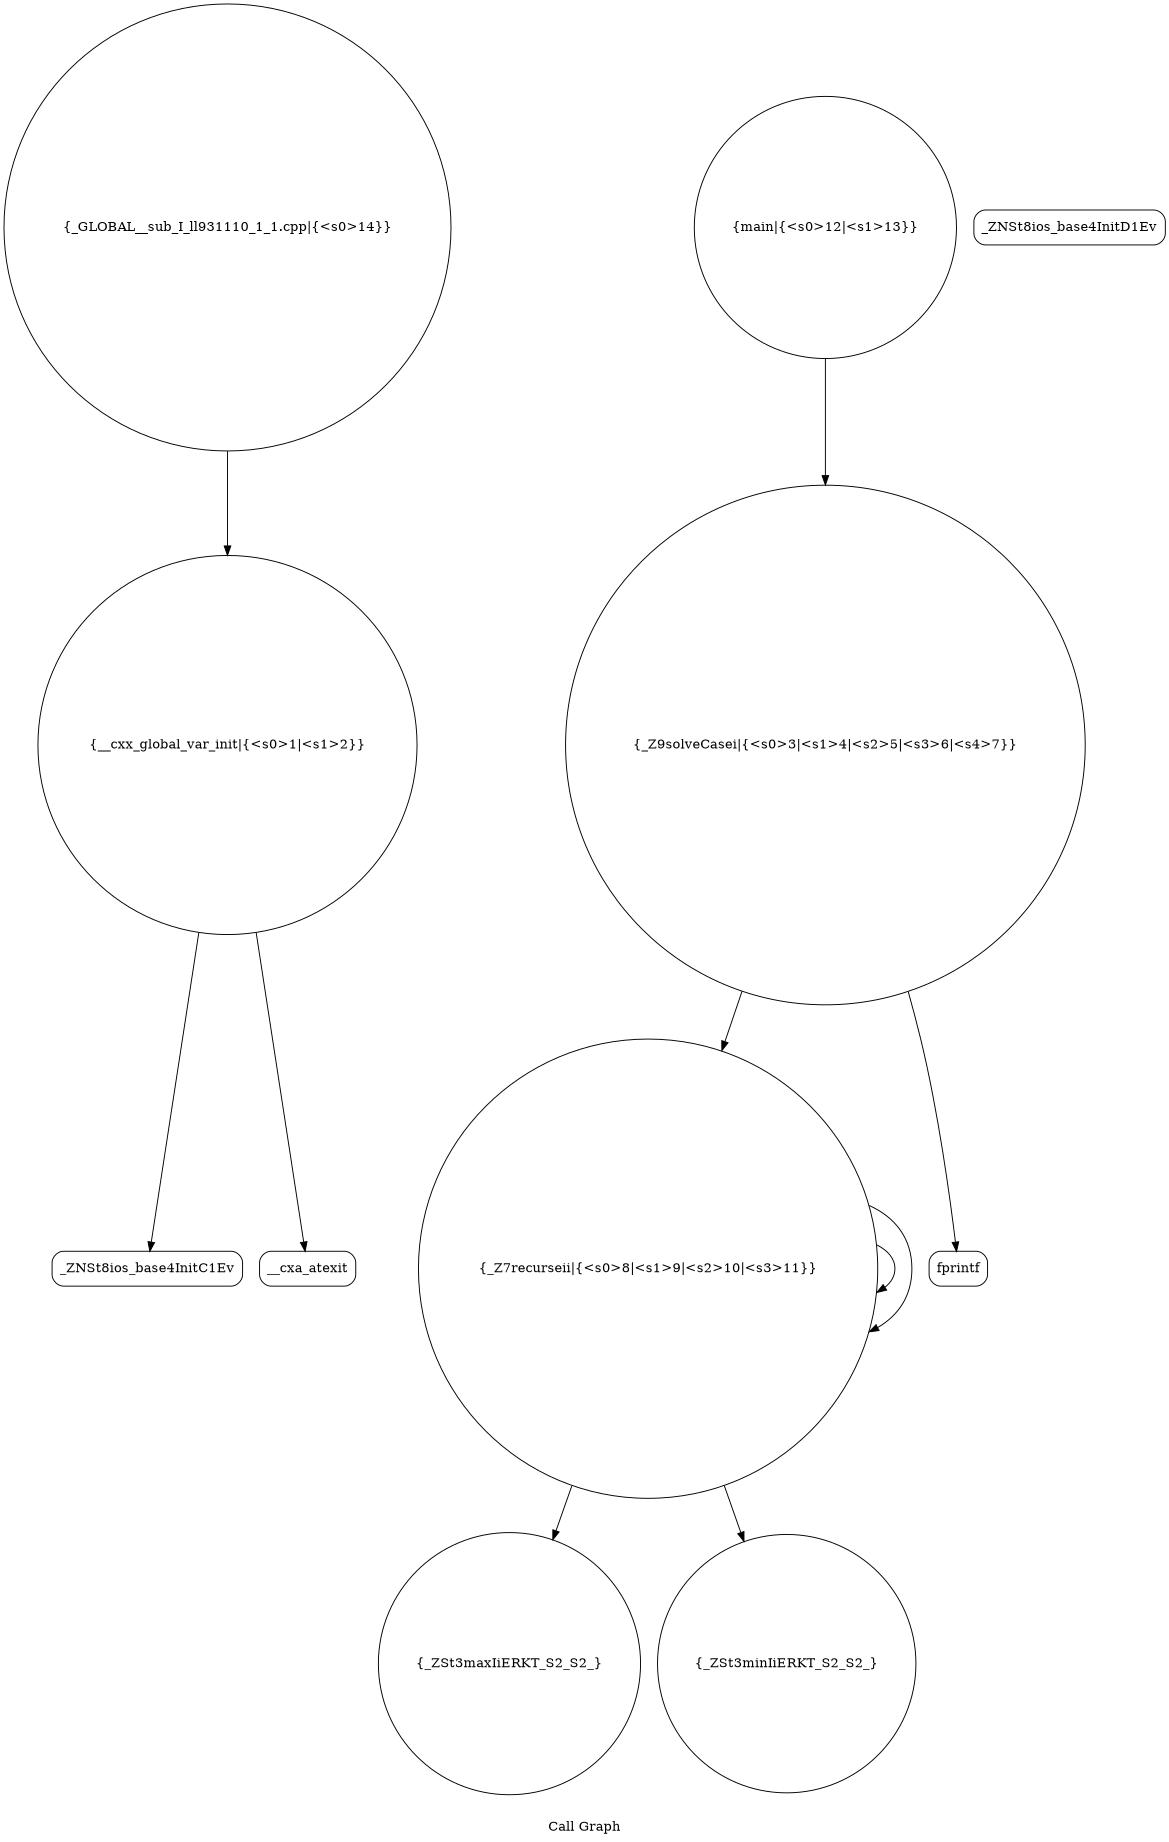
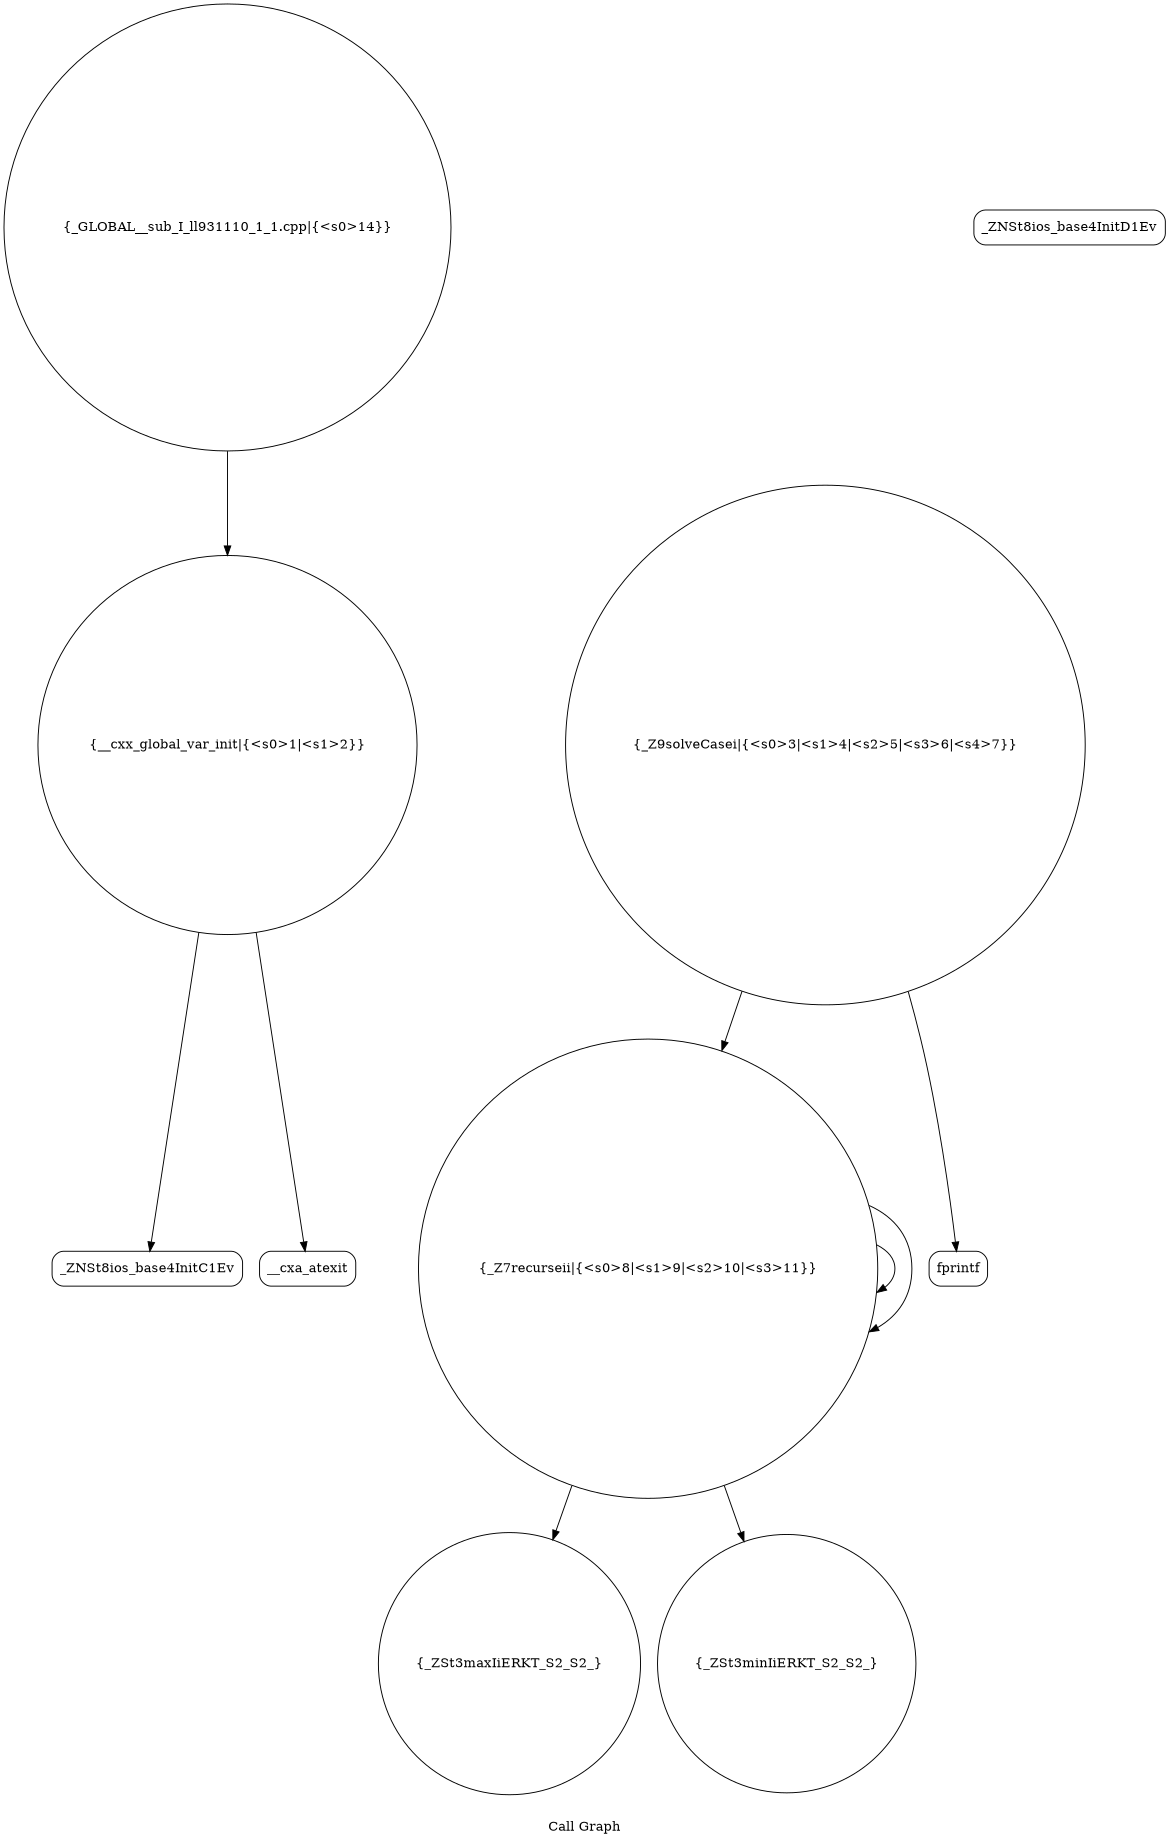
(825, 227) -> none
